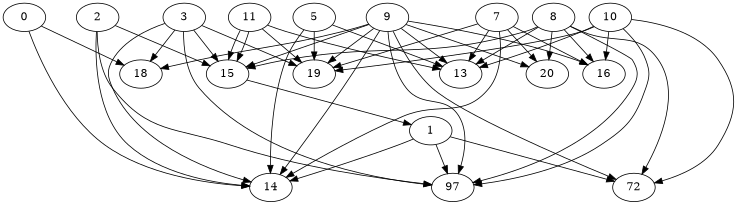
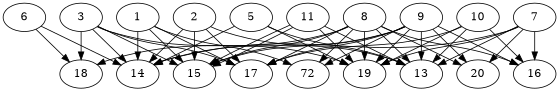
(24, 17) -> (24, 17)
none -> (365, 42)
none -> (304, 45)
(269, 47) -> (227, 46)
(732, 87) -> none
(325, 101) -> (157, 37)
(453, 187) -> (251, 74)
